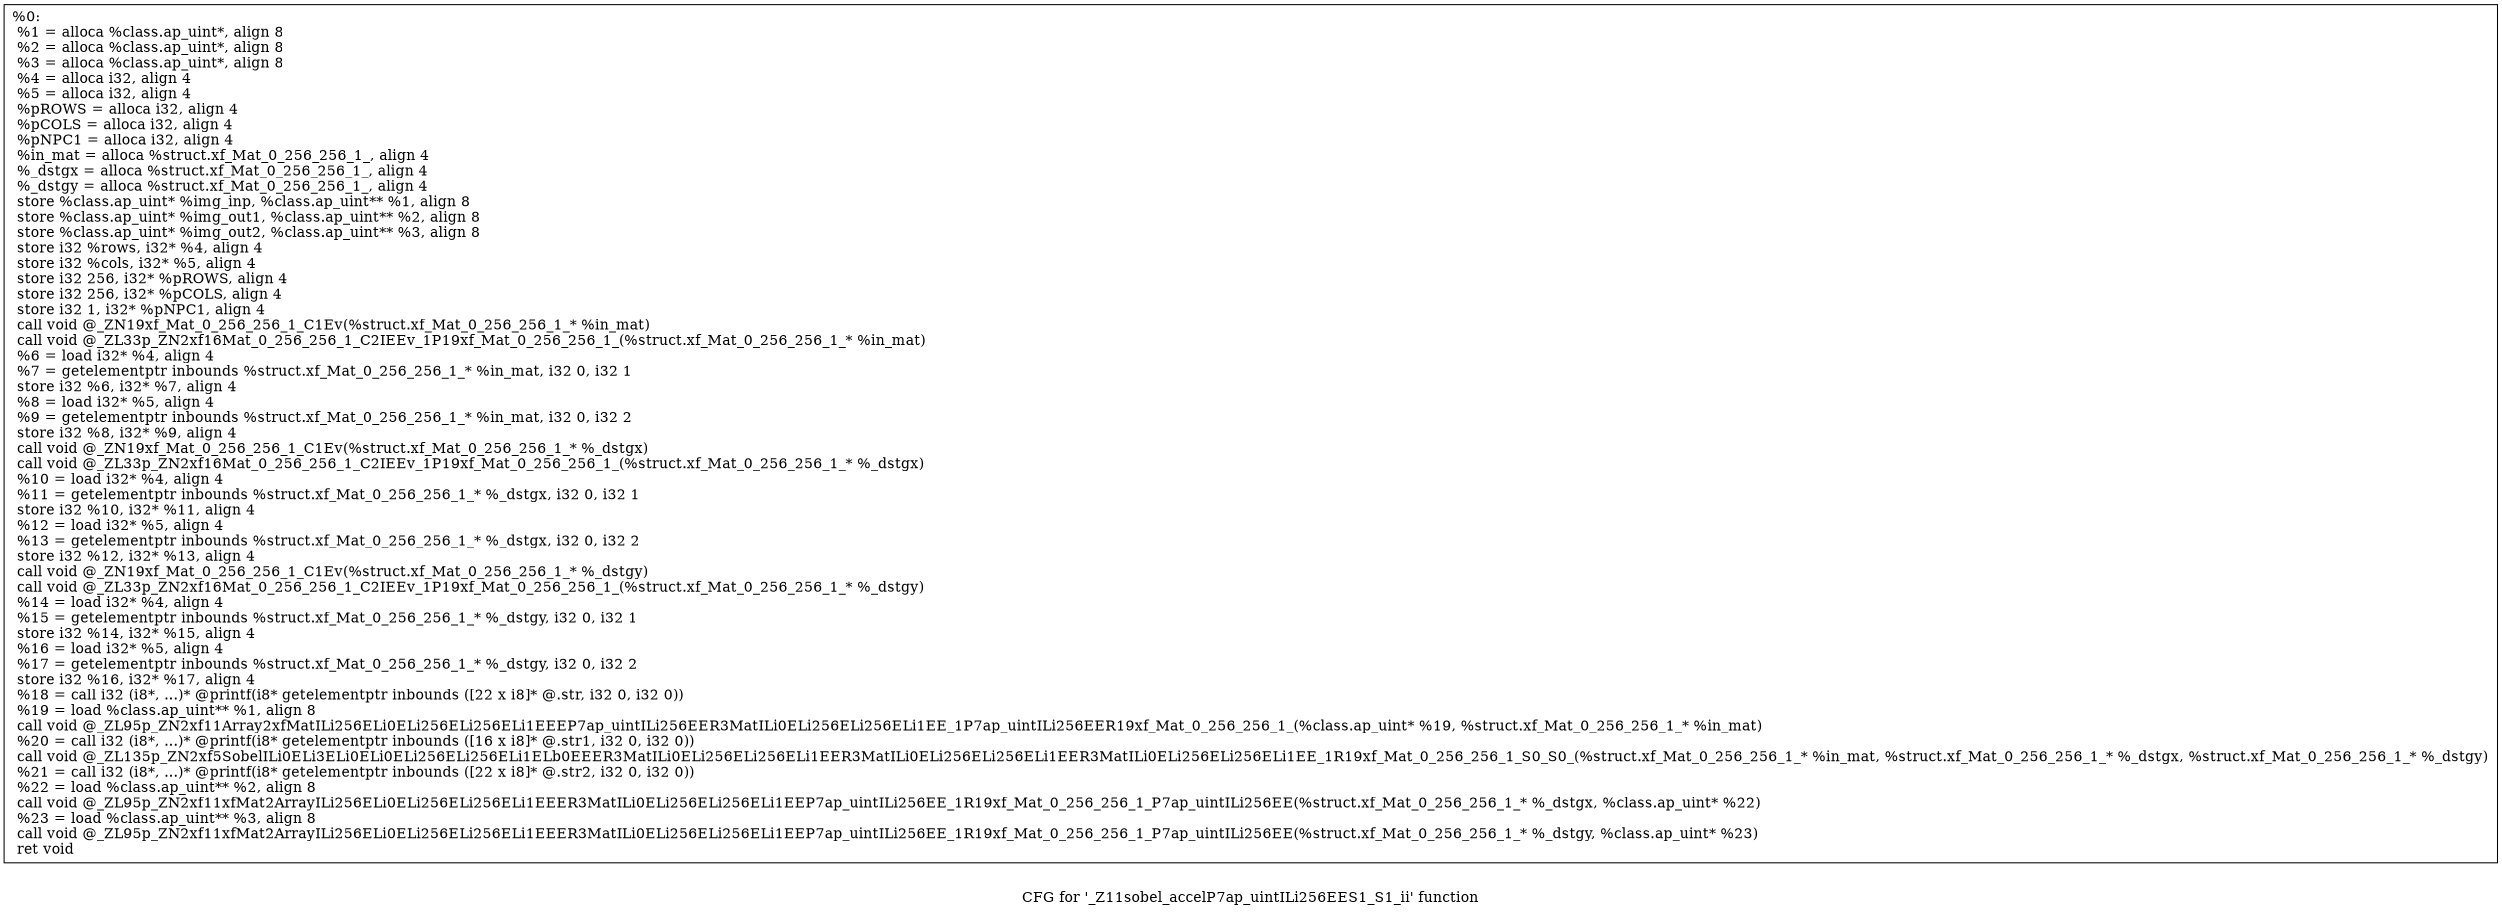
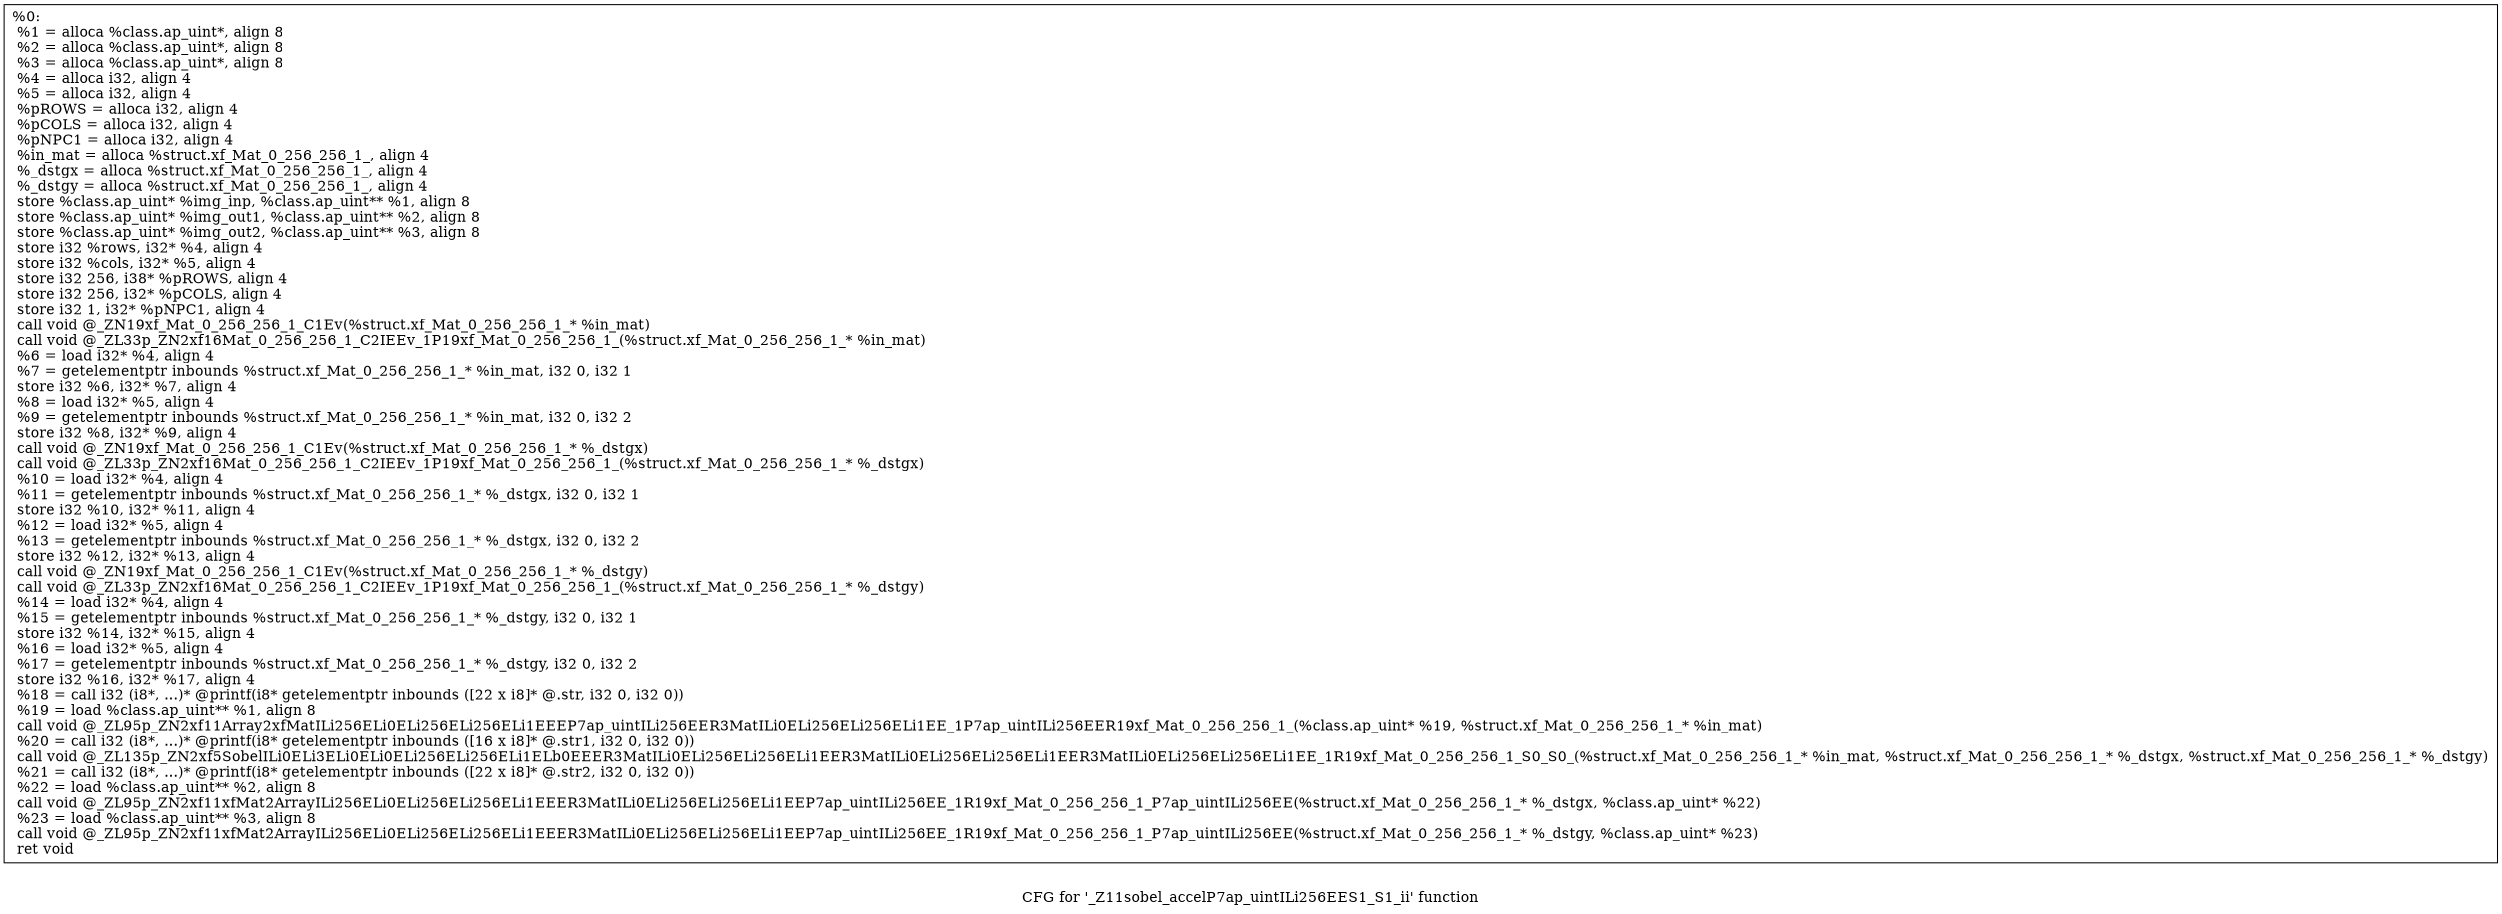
(150, 279) -> (150, 279)
